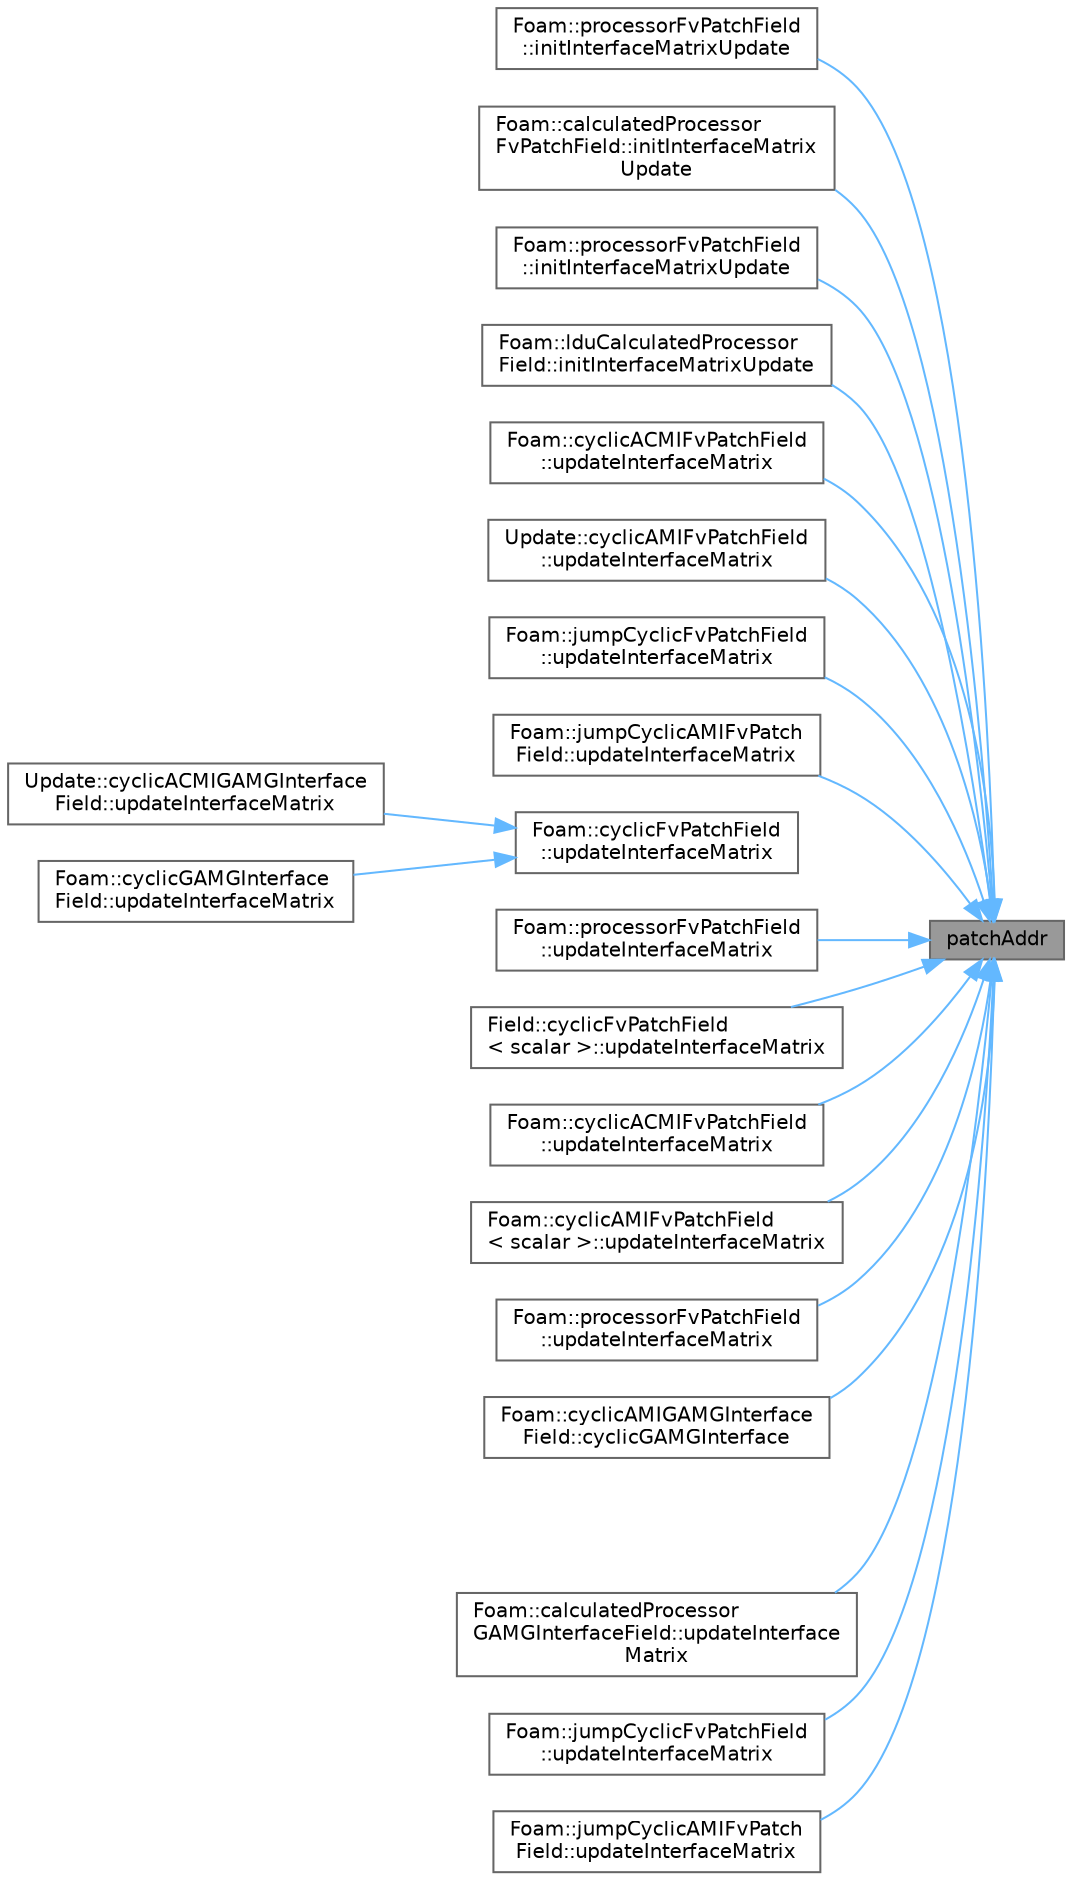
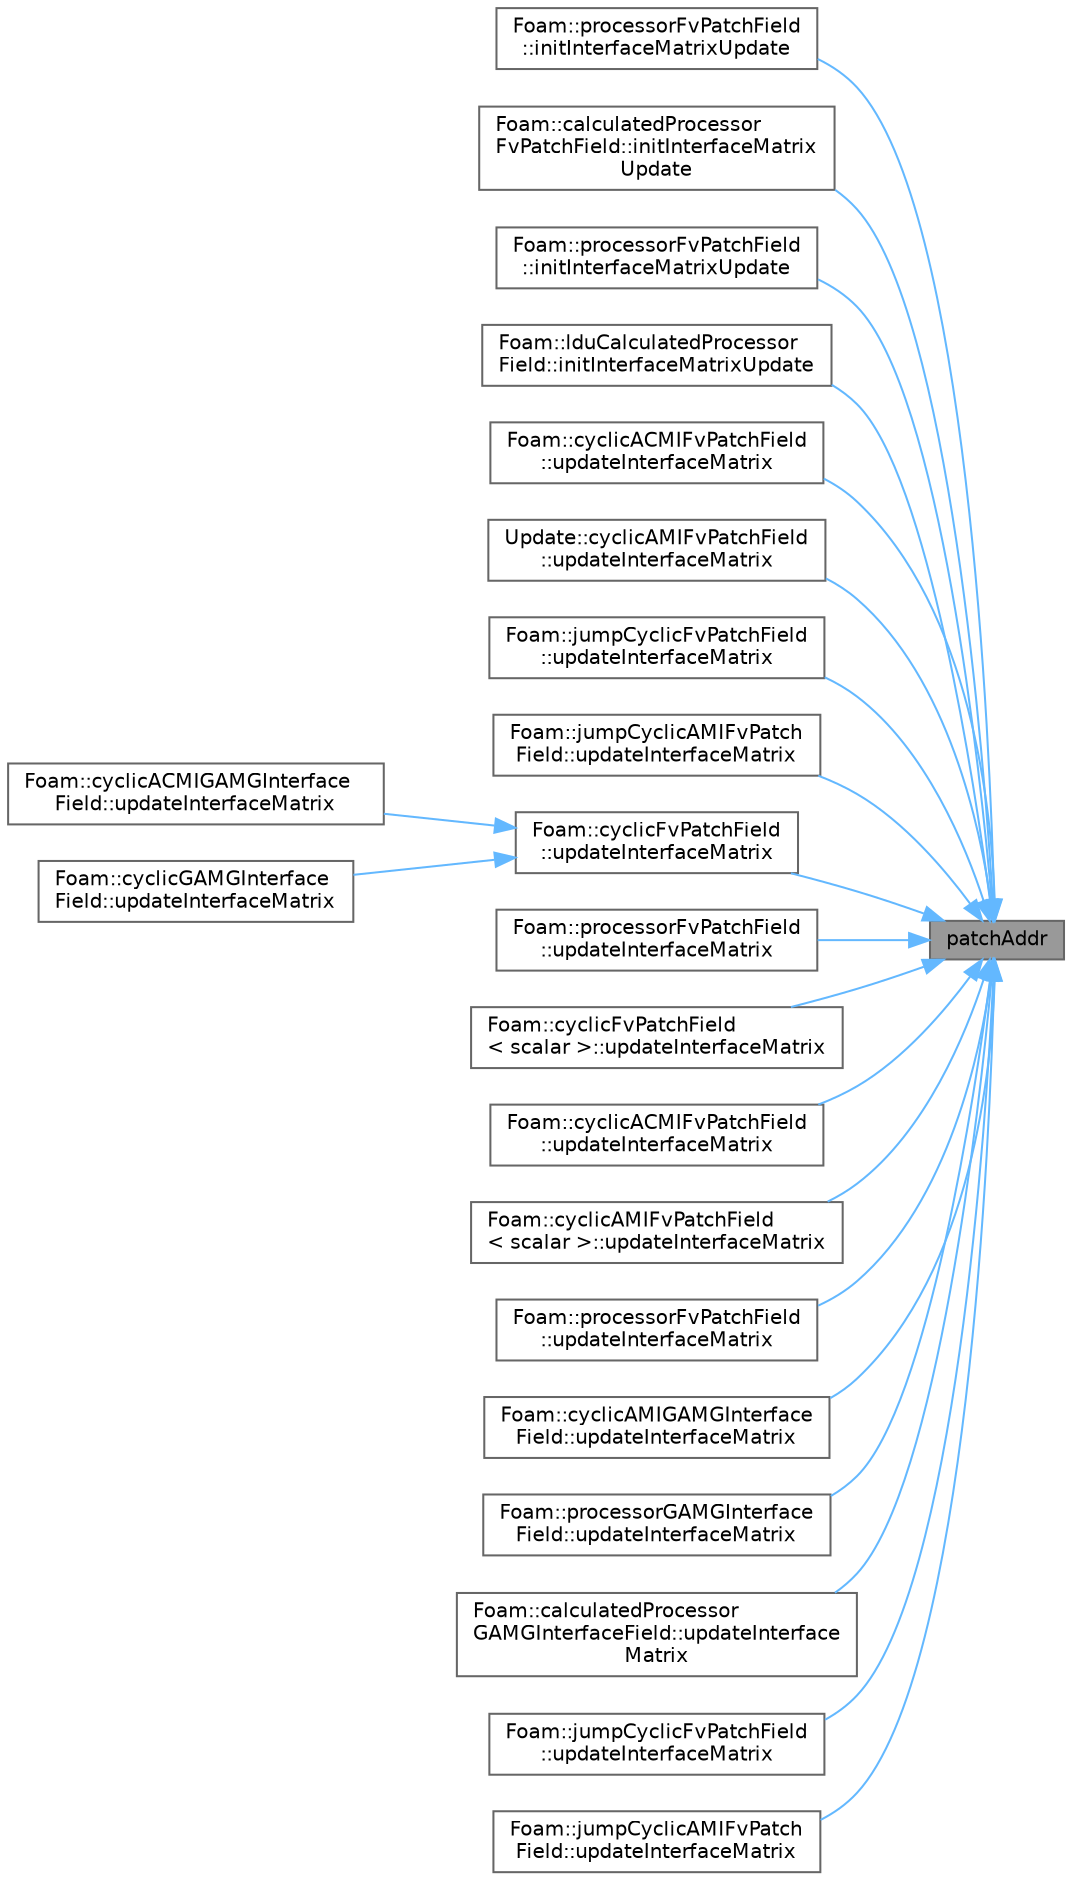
(196, 794) -> (196, 794)
none -> (858, 892)
(657, 1038) -> (657, 1038)
(657, 1427) -> (657, 1427)
none -> (657, 1525)
